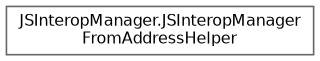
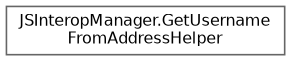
(160, 31) -> (146, 31)
